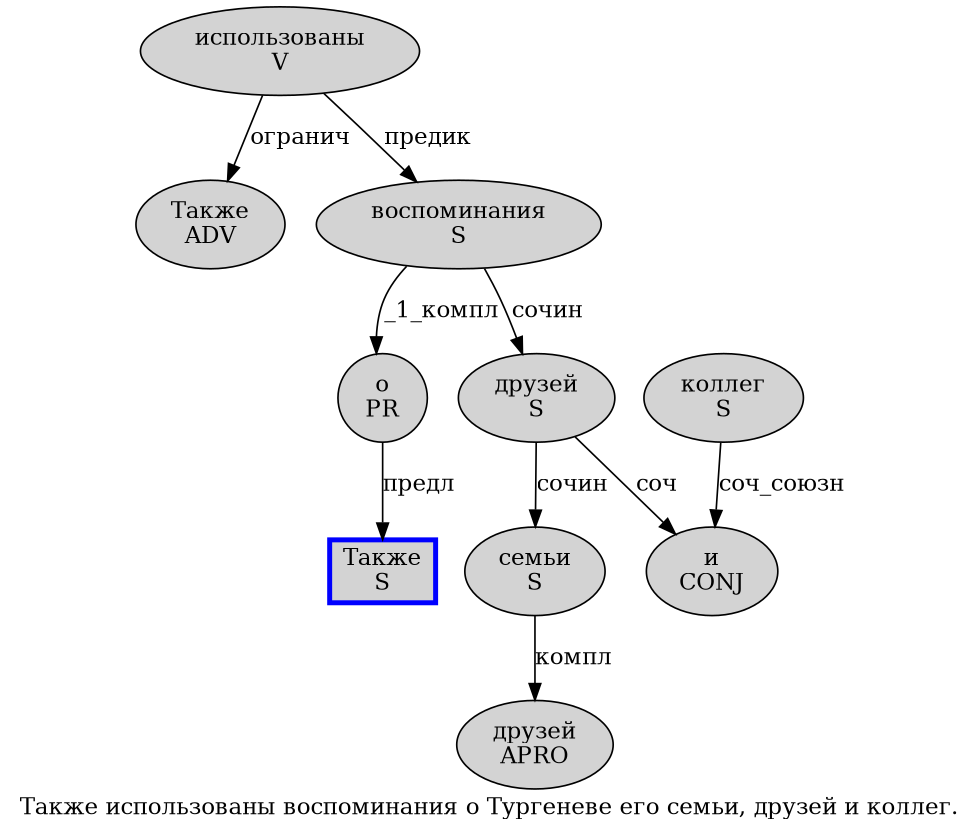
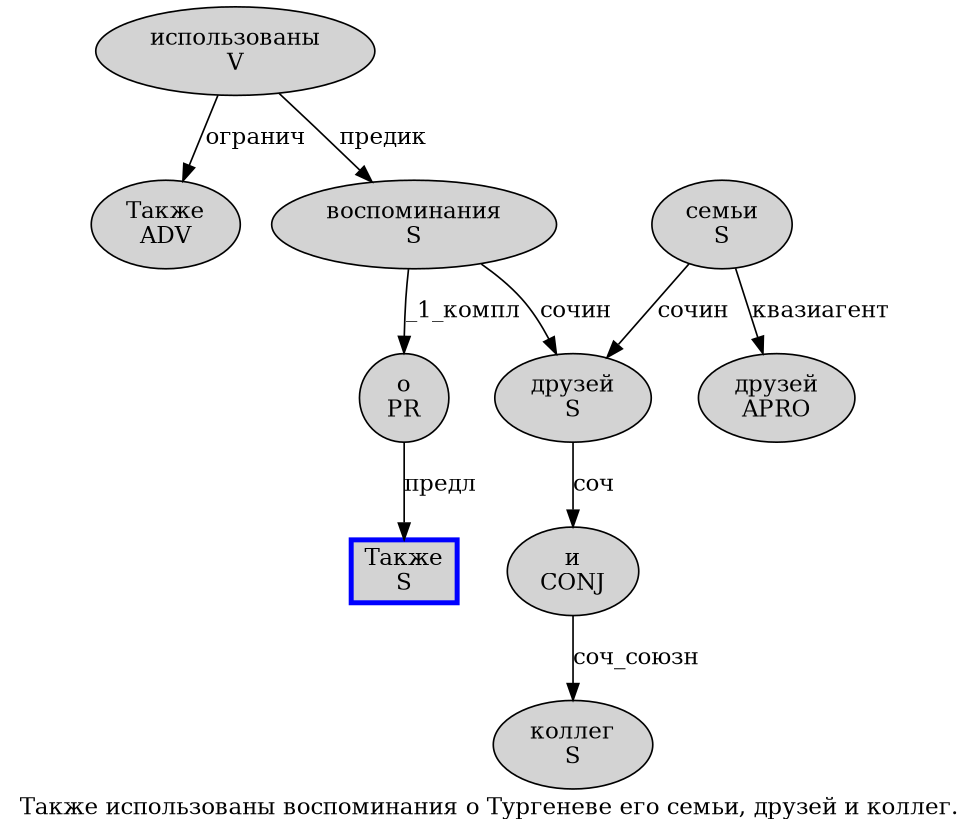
(536, 476) -> (654, 304)
(718, 476) -> (573, 649)
(574, 658) -> (821, 311)
